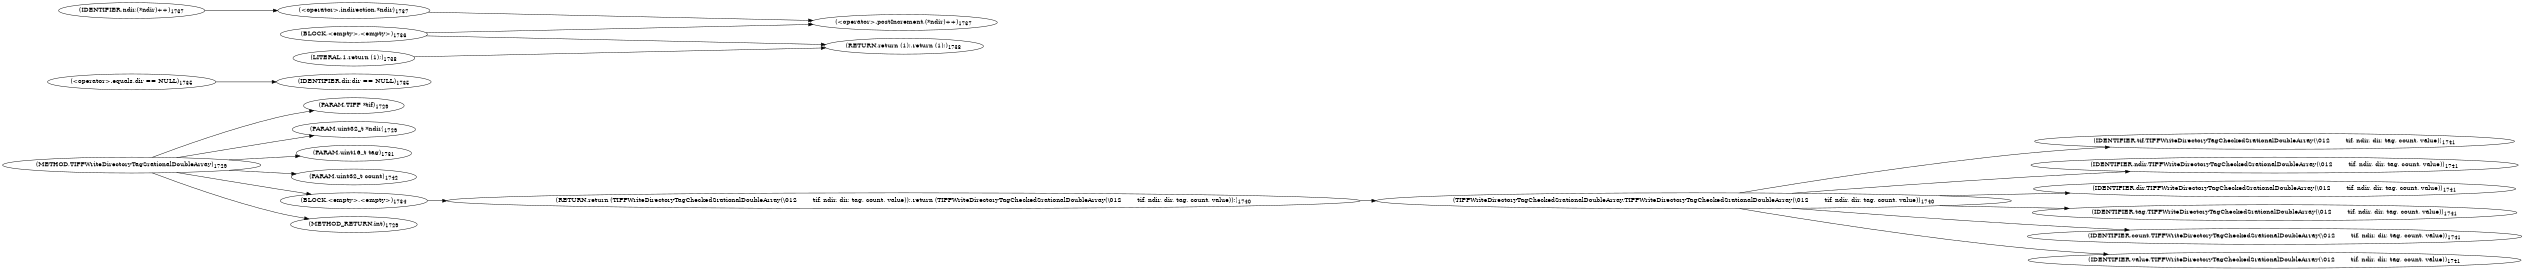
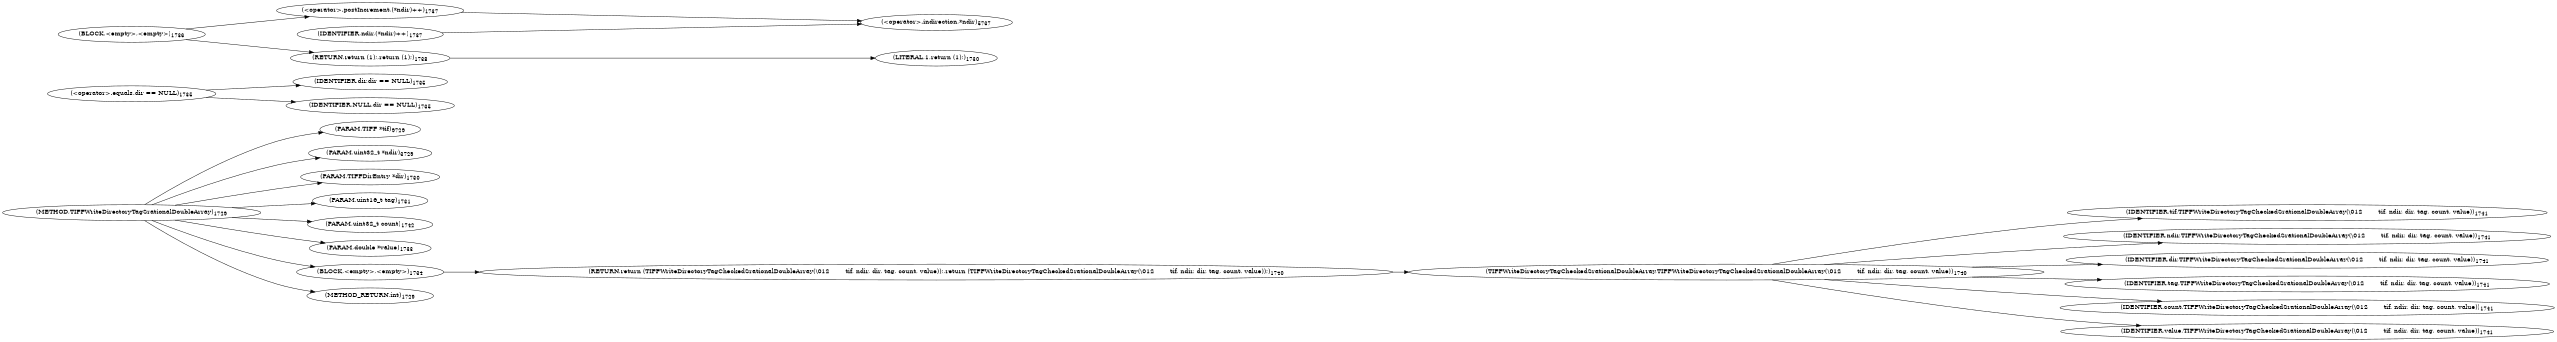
(402, 10) -> (985, 22)
(618, 16) -> (659, 17)
(618, 52) -> (660, 58)
(390, 57) -> (973, 57)
(382, 105) -> (399, 129)
none -> (370, 106)
(391, 129) -> (407, 153)
none -> (370, 177)
none -> (370, 248)
